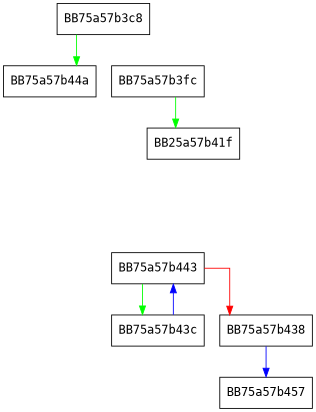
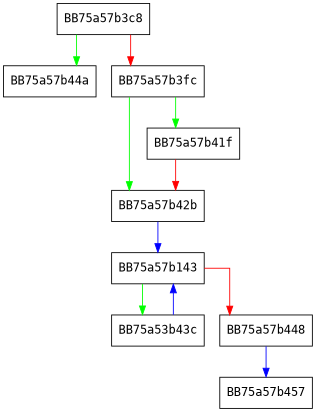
none -> (131, 46)
(193, 144) -> (193, 144)
none -> (158, 206)
(158, 268) -> (158, 268)
(158, 331) -> (158, 331)
(266, 331) -> (266, 331)
